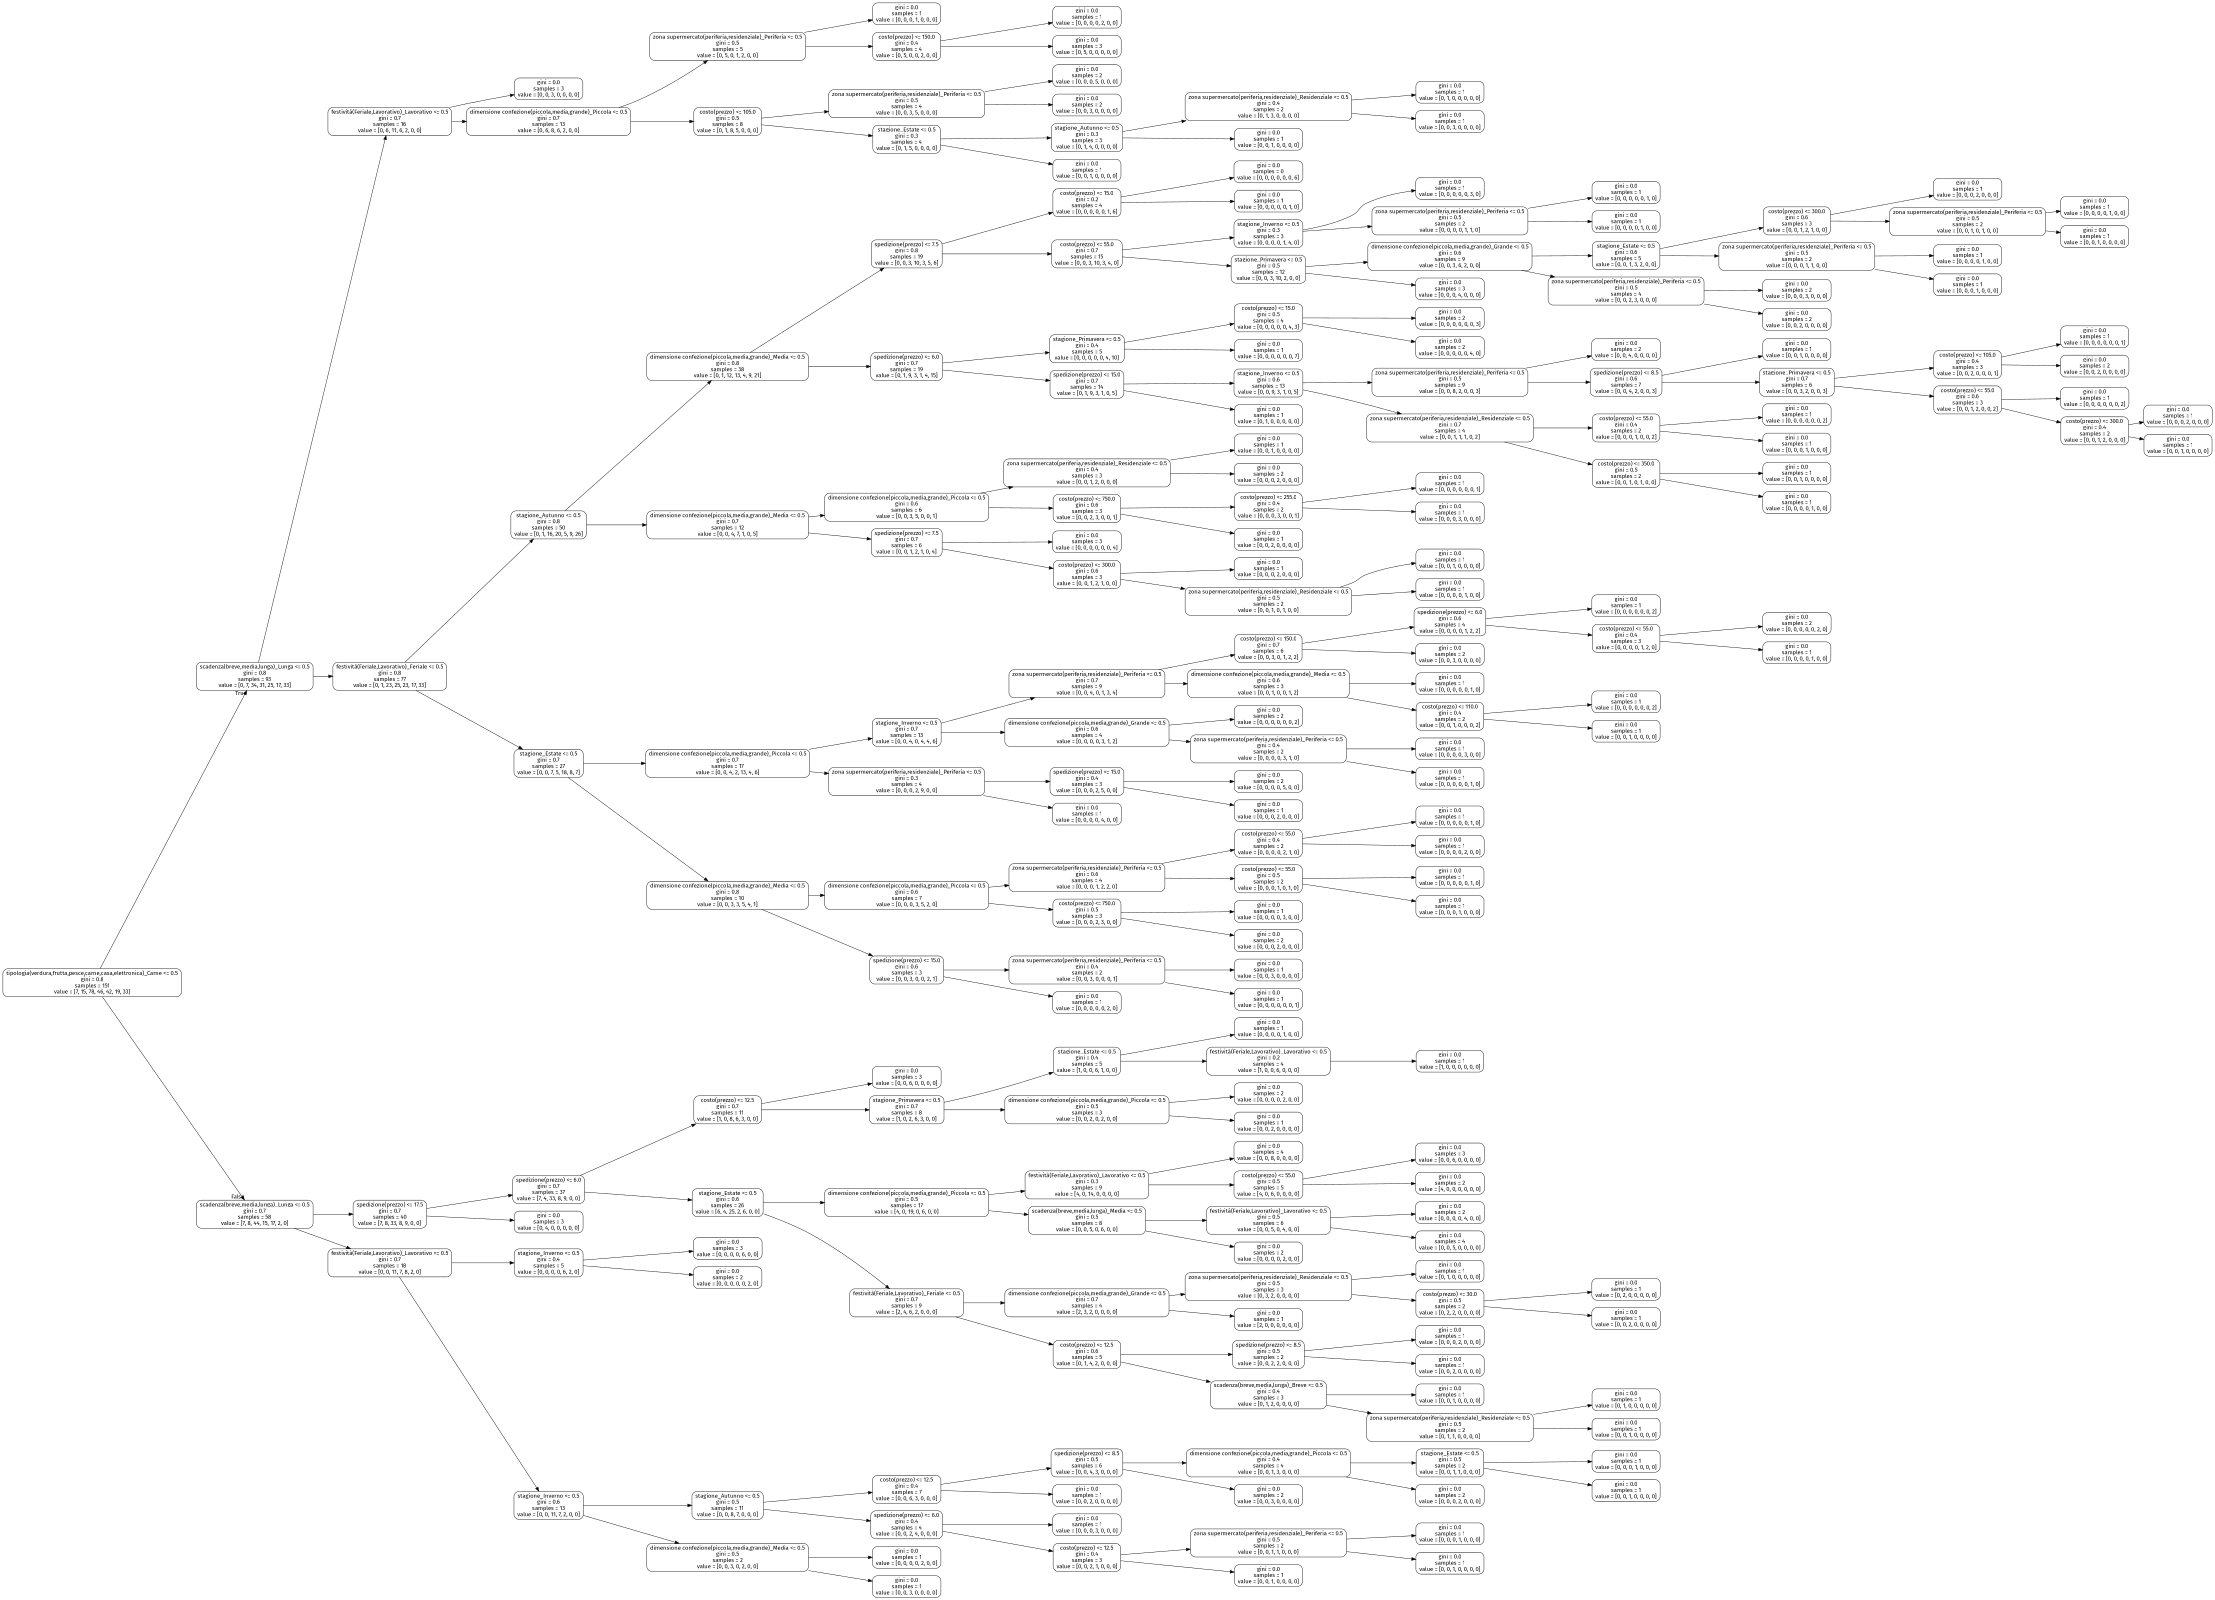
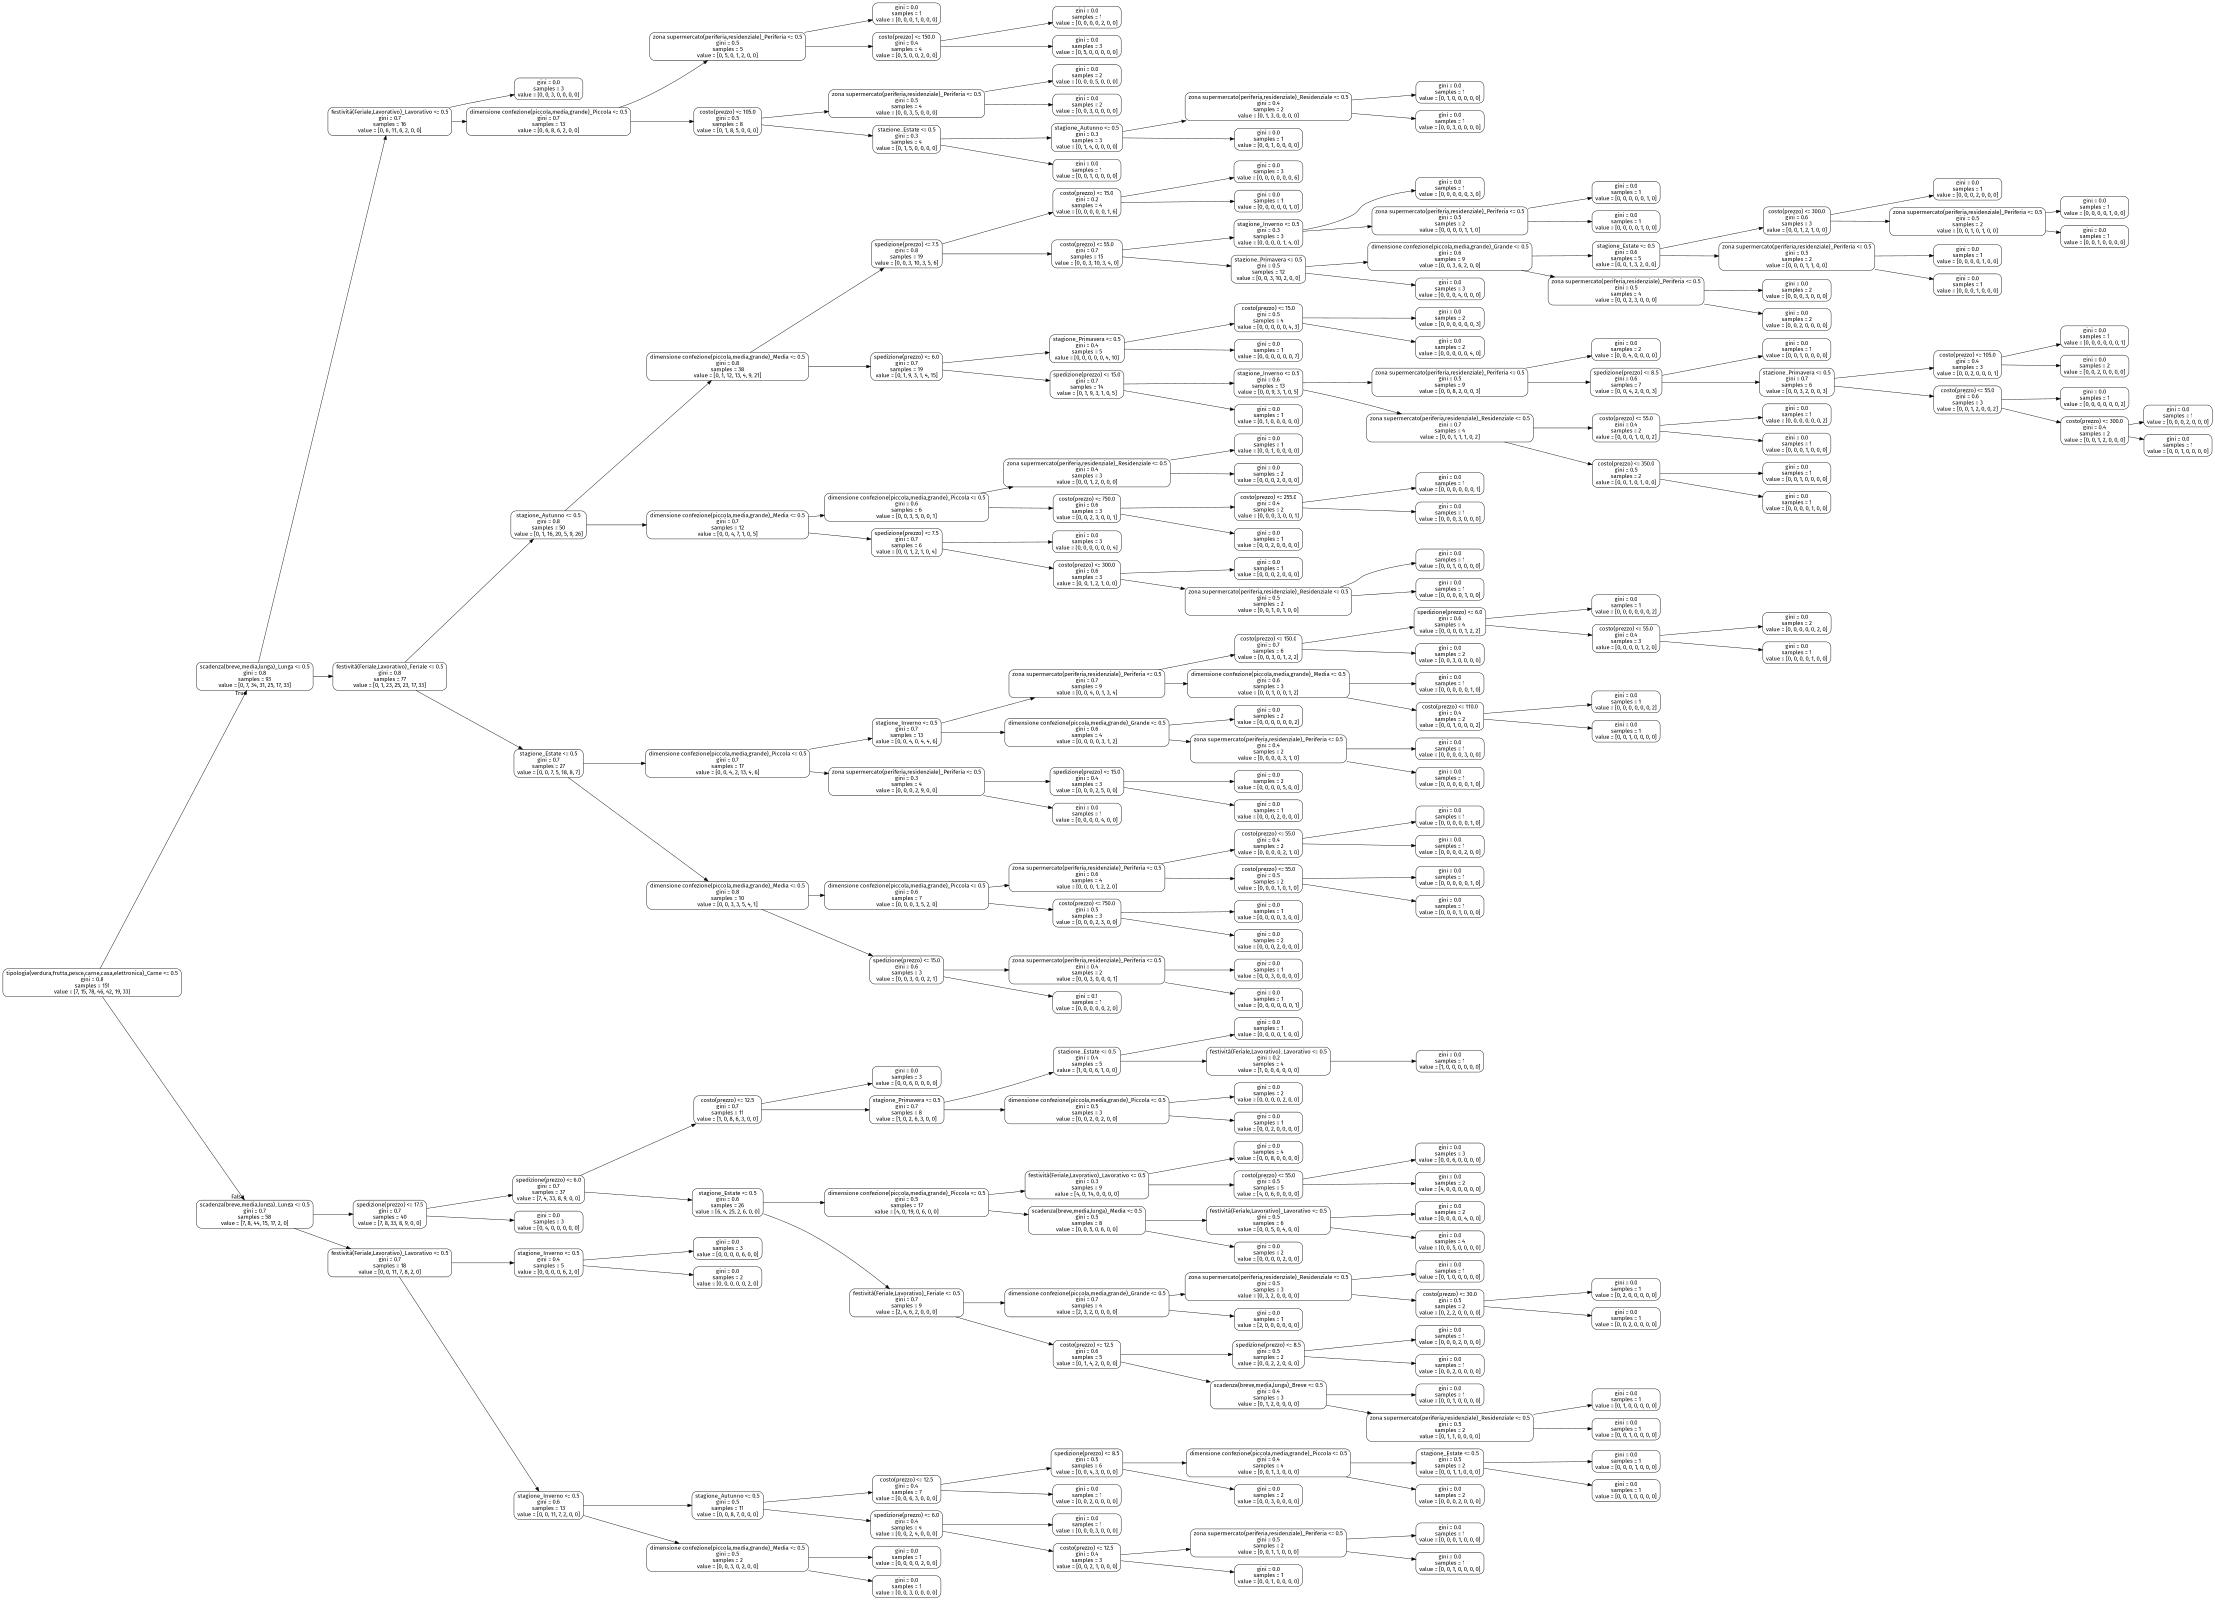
(1268, 172) -> (1268, 172)
(1087, 1003) -> (1087, 1003)
